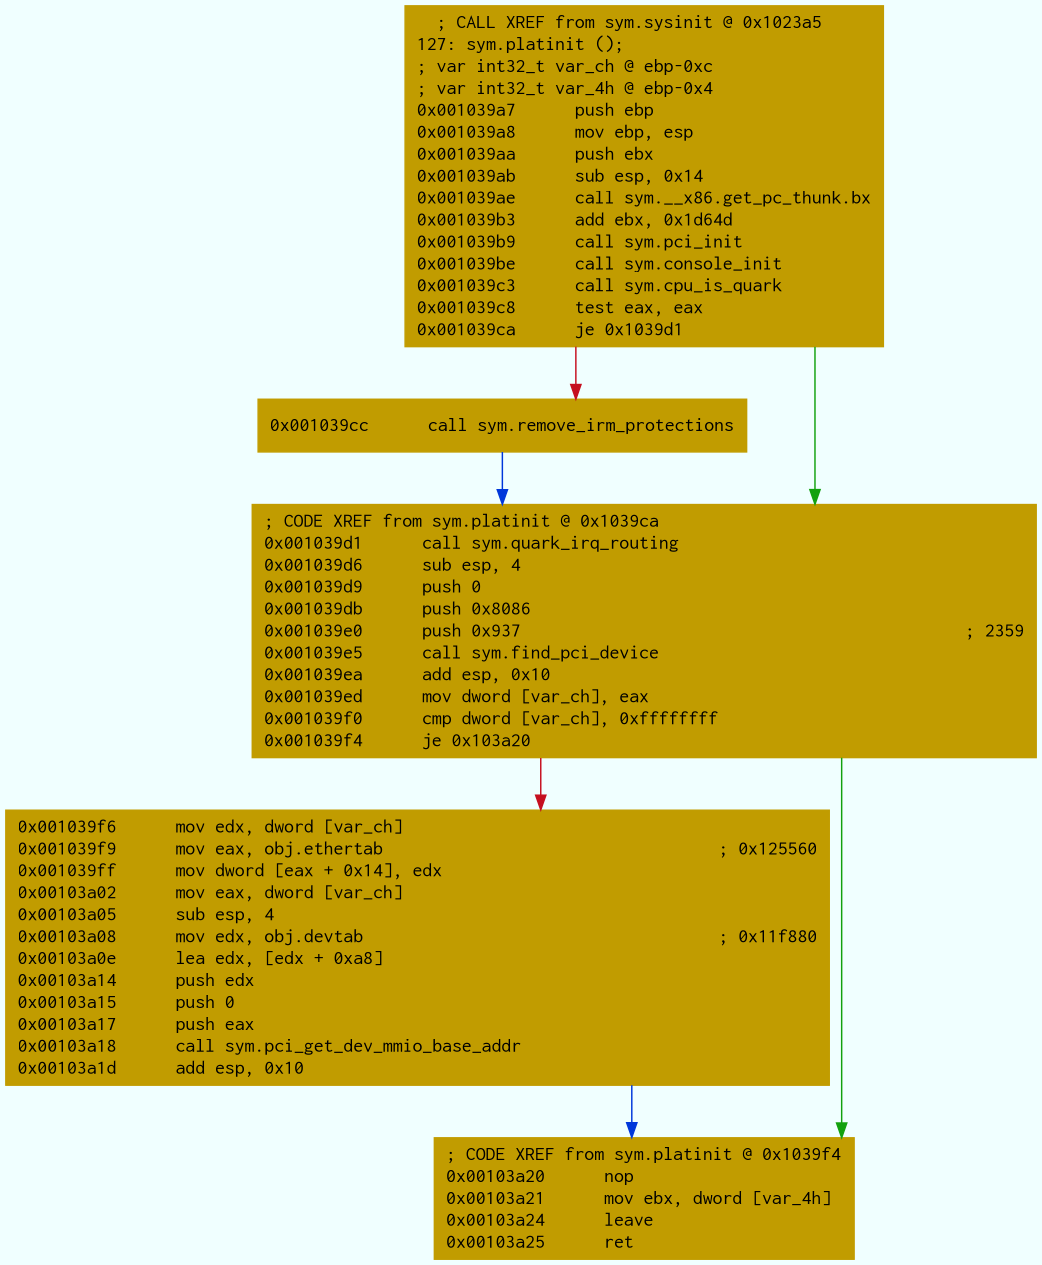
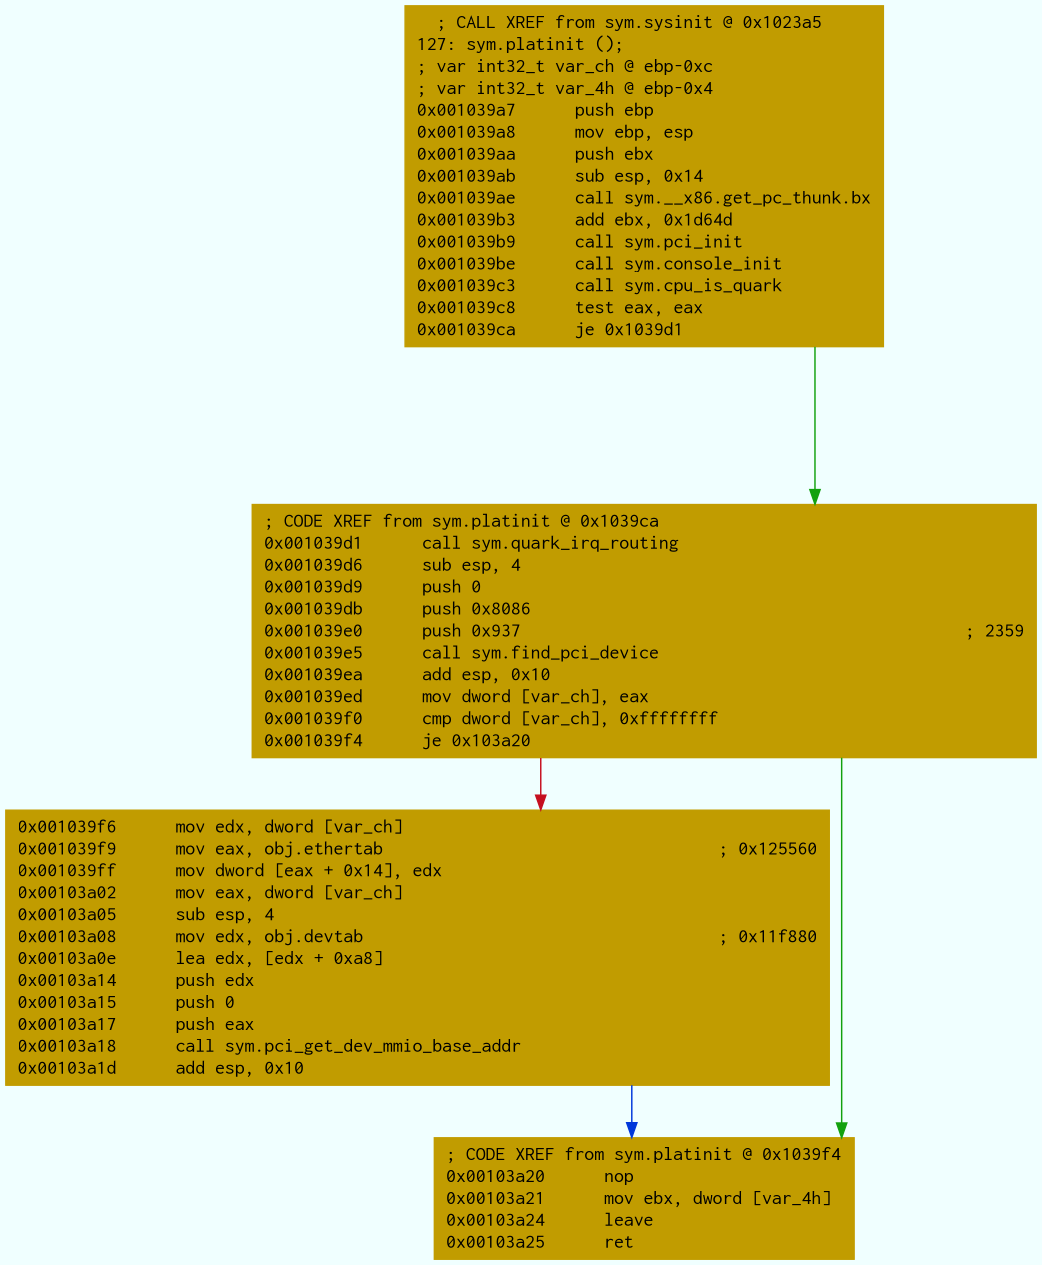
(502, 426) -> none
